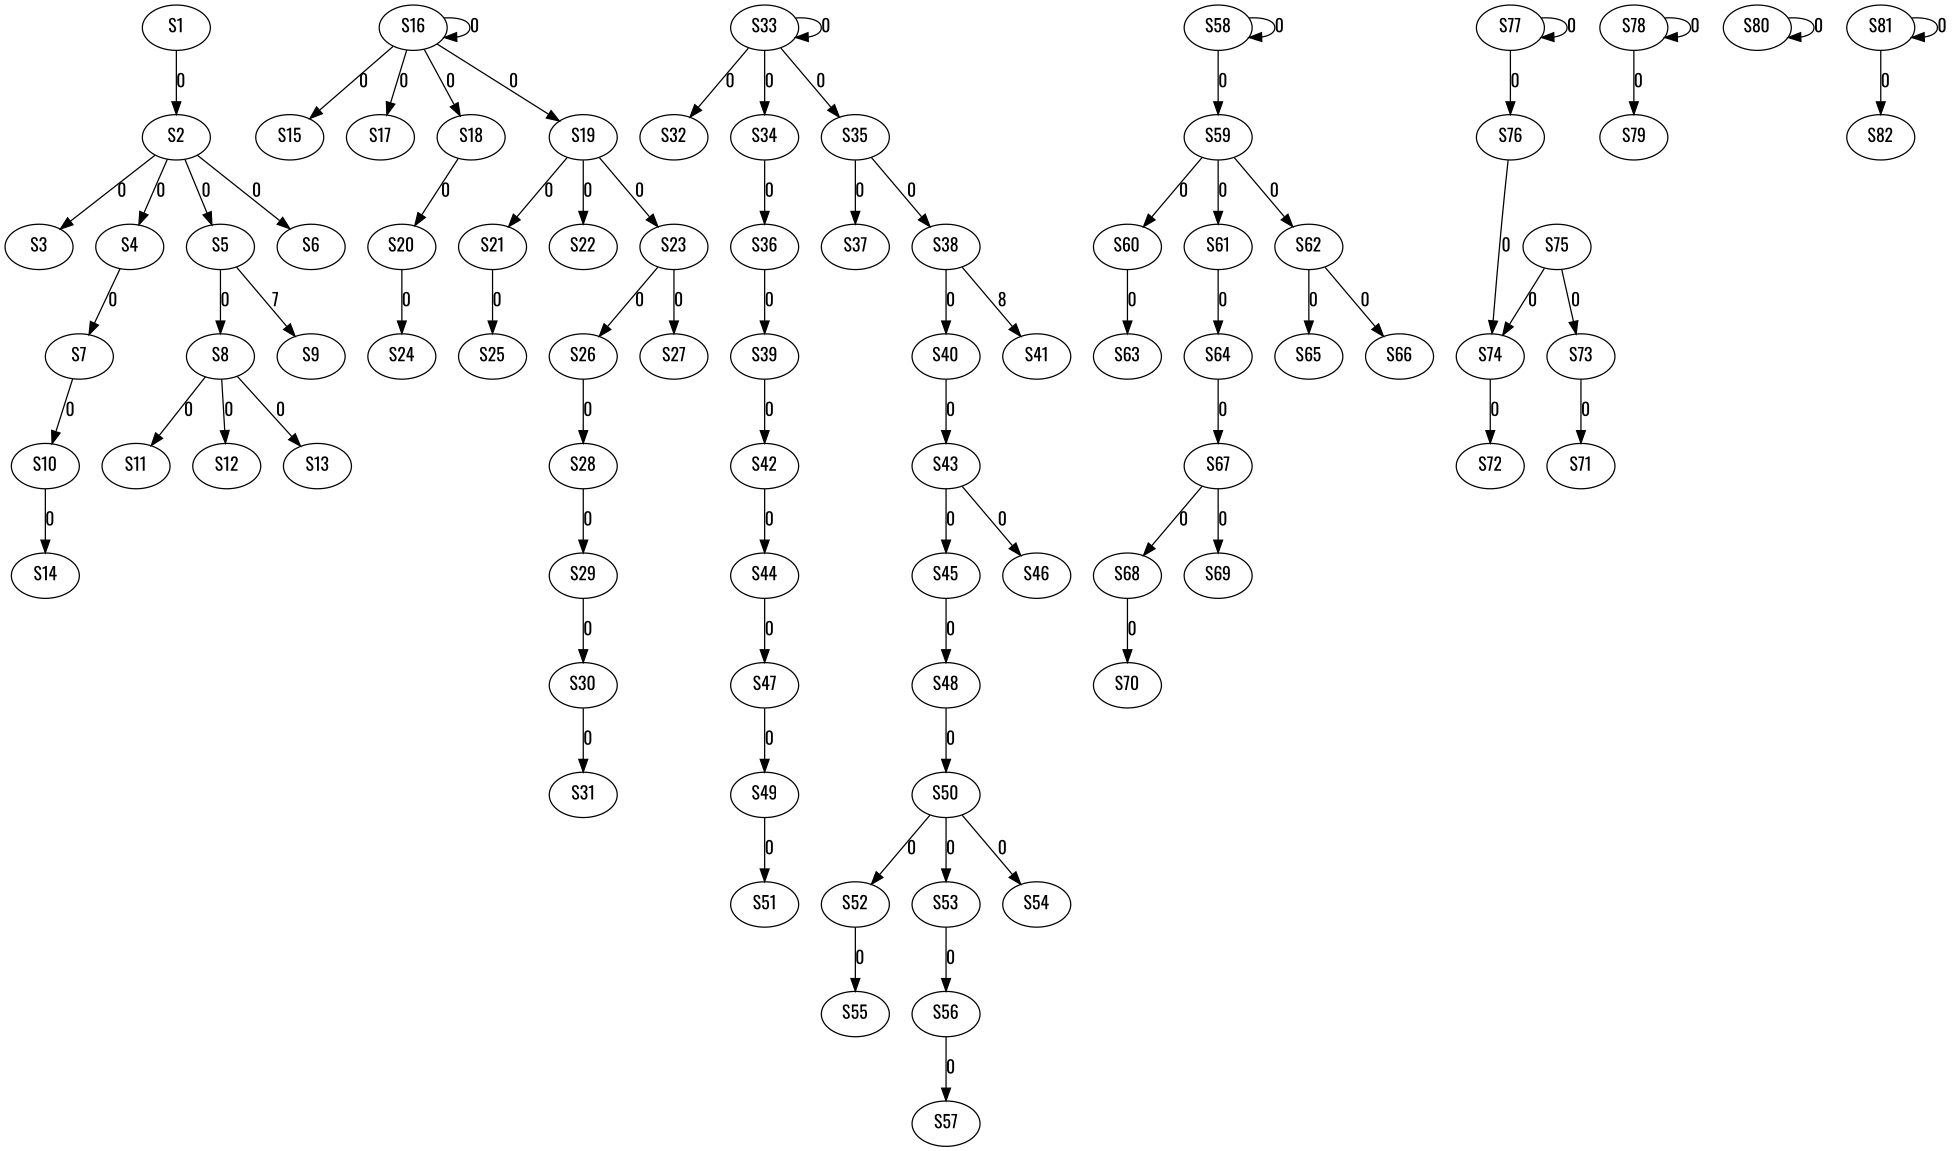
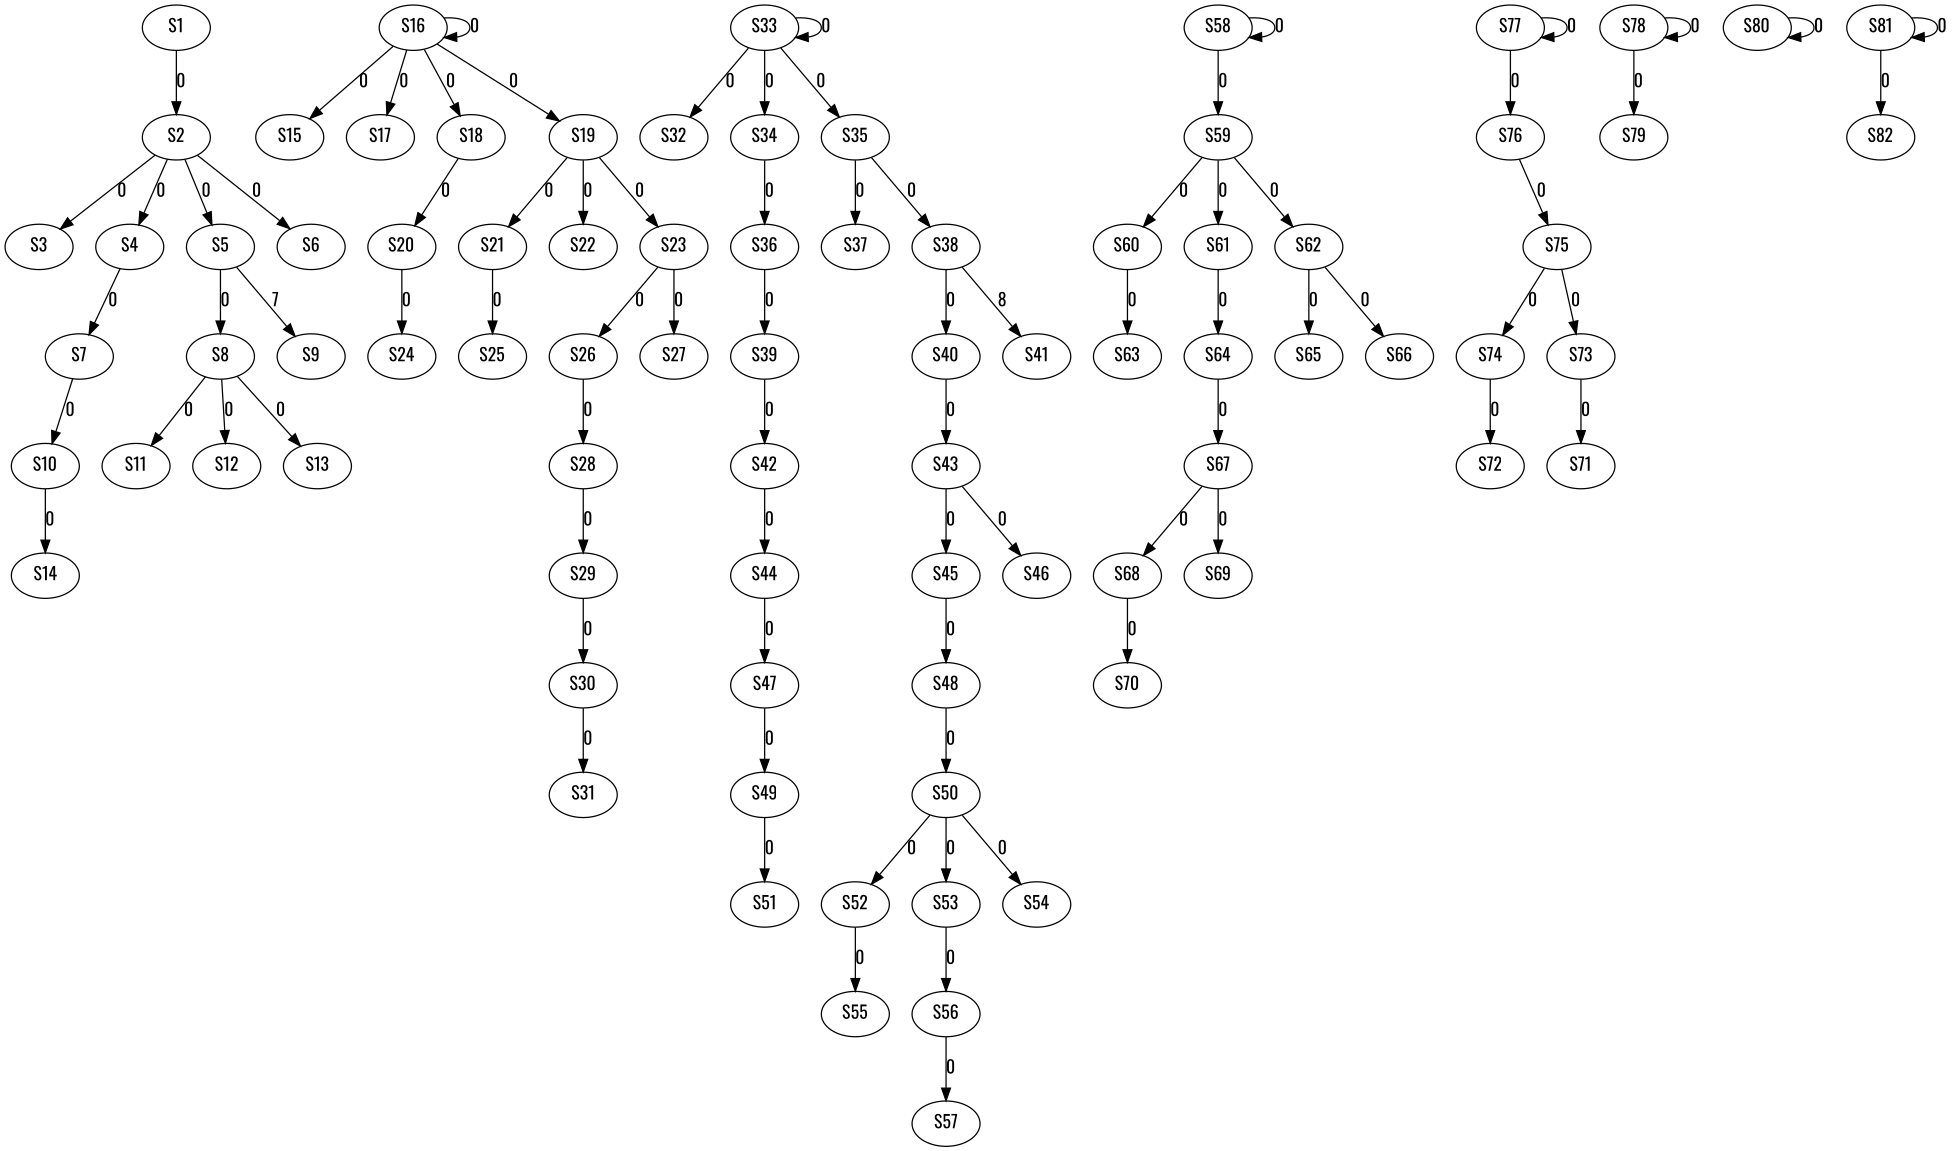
(1500, 240) -> (1531, 186)
